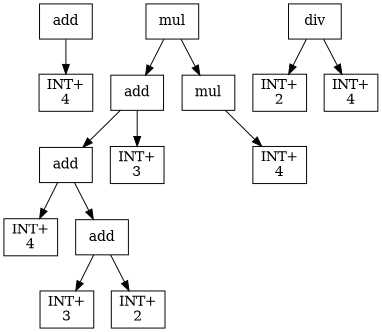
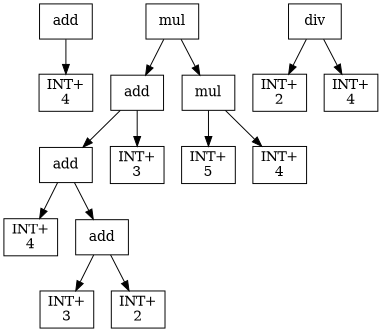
none -> (208, 165)
